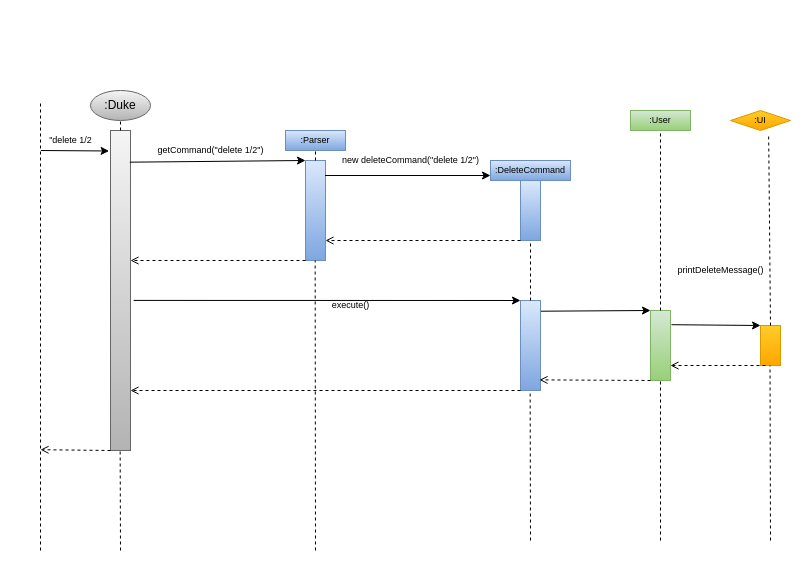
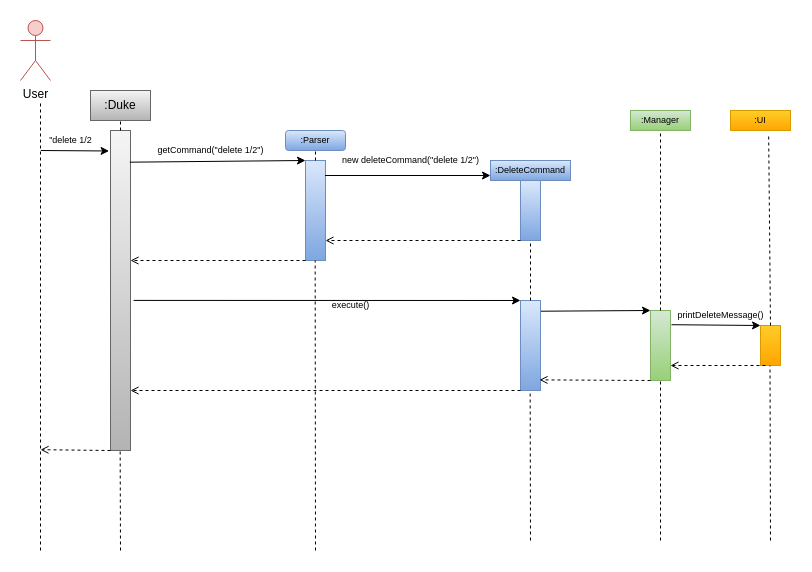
none -> (36, 51)
(121, 106) -> (121, 106)
(661, 121) -> (661, 121)
(761, 121) -> (761, 121)
(316, 141) -> (316, 141)
(721, 271) -> (721, 316)
